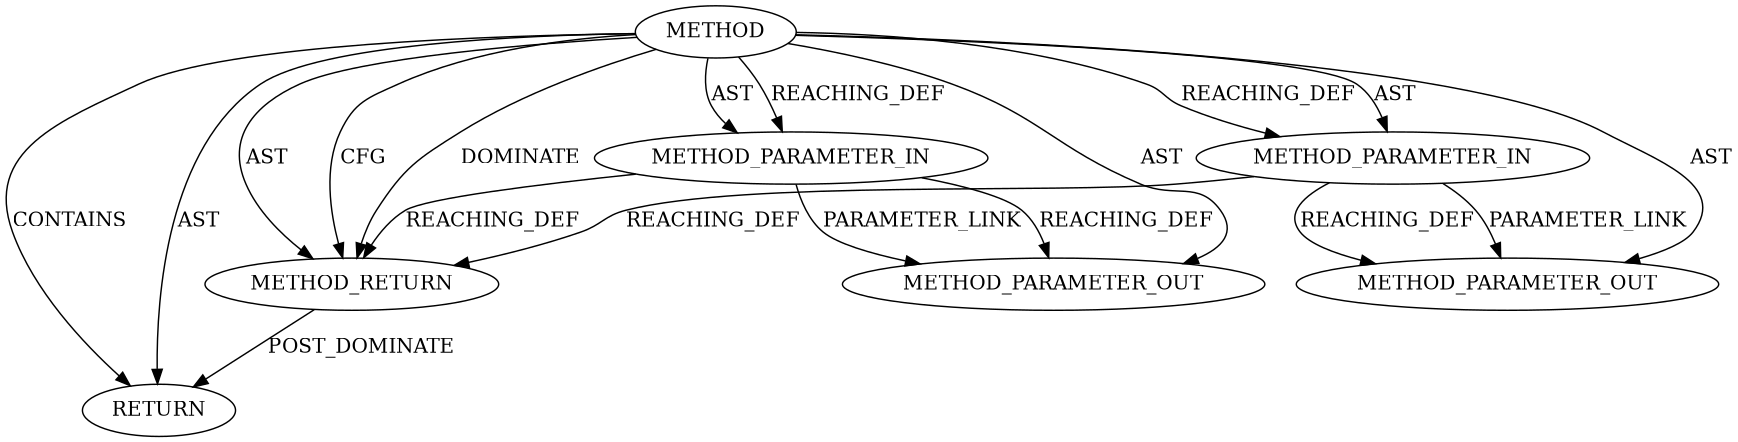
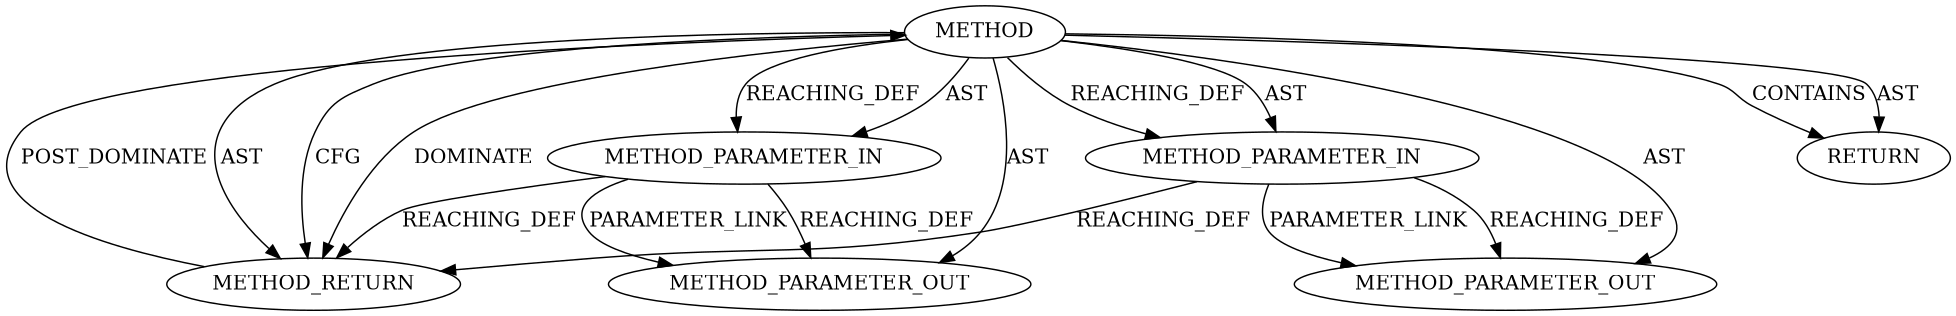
(260, 344) -> (288, 71)
